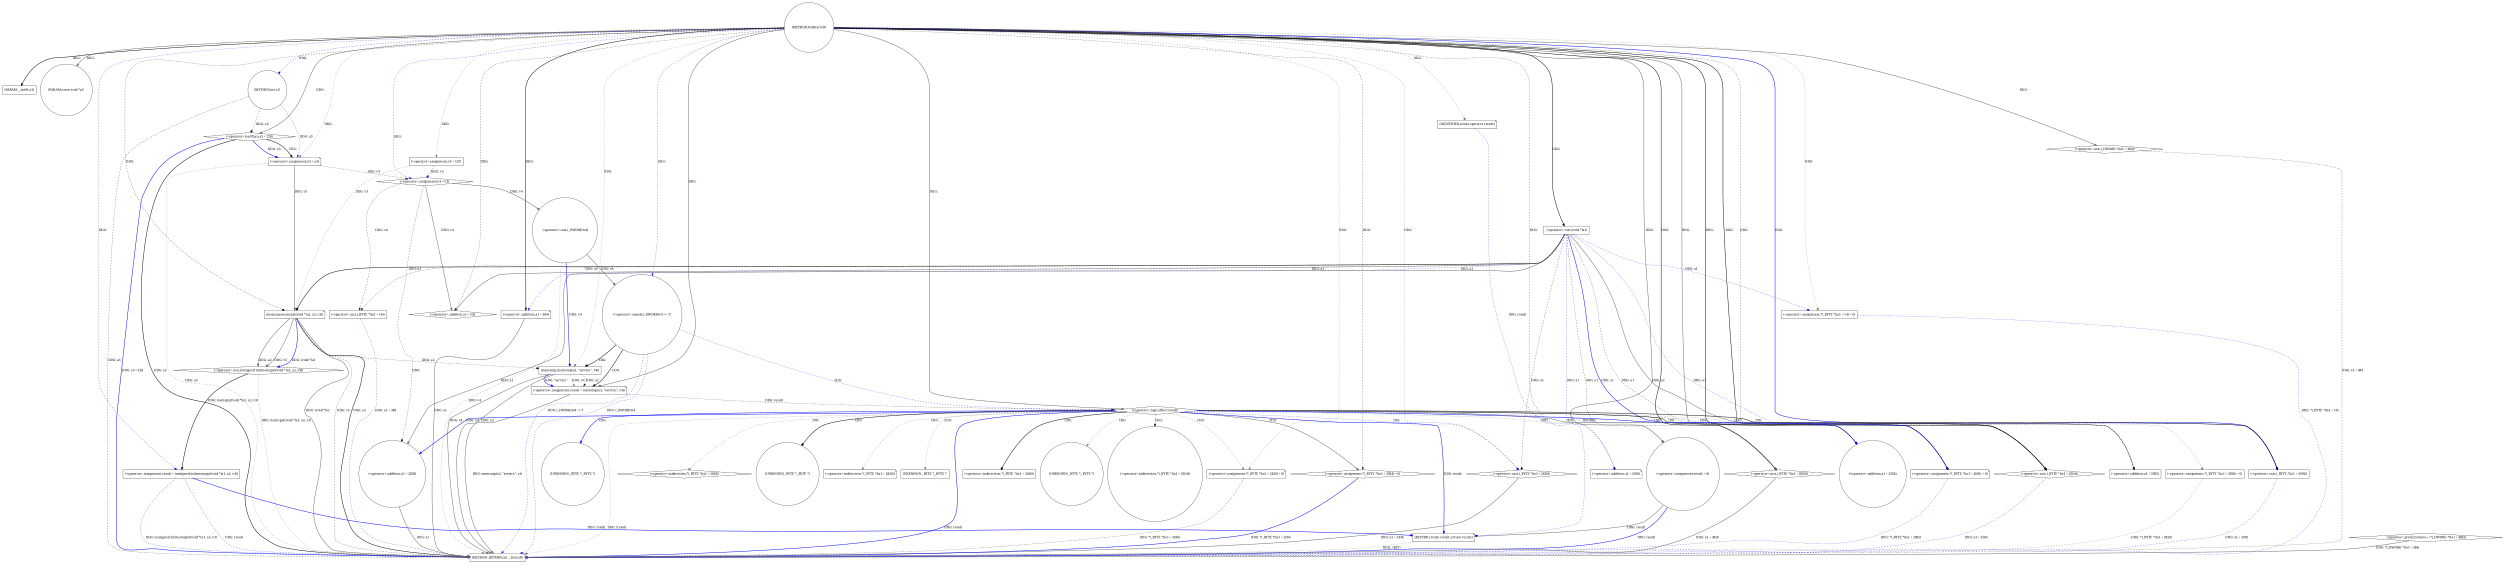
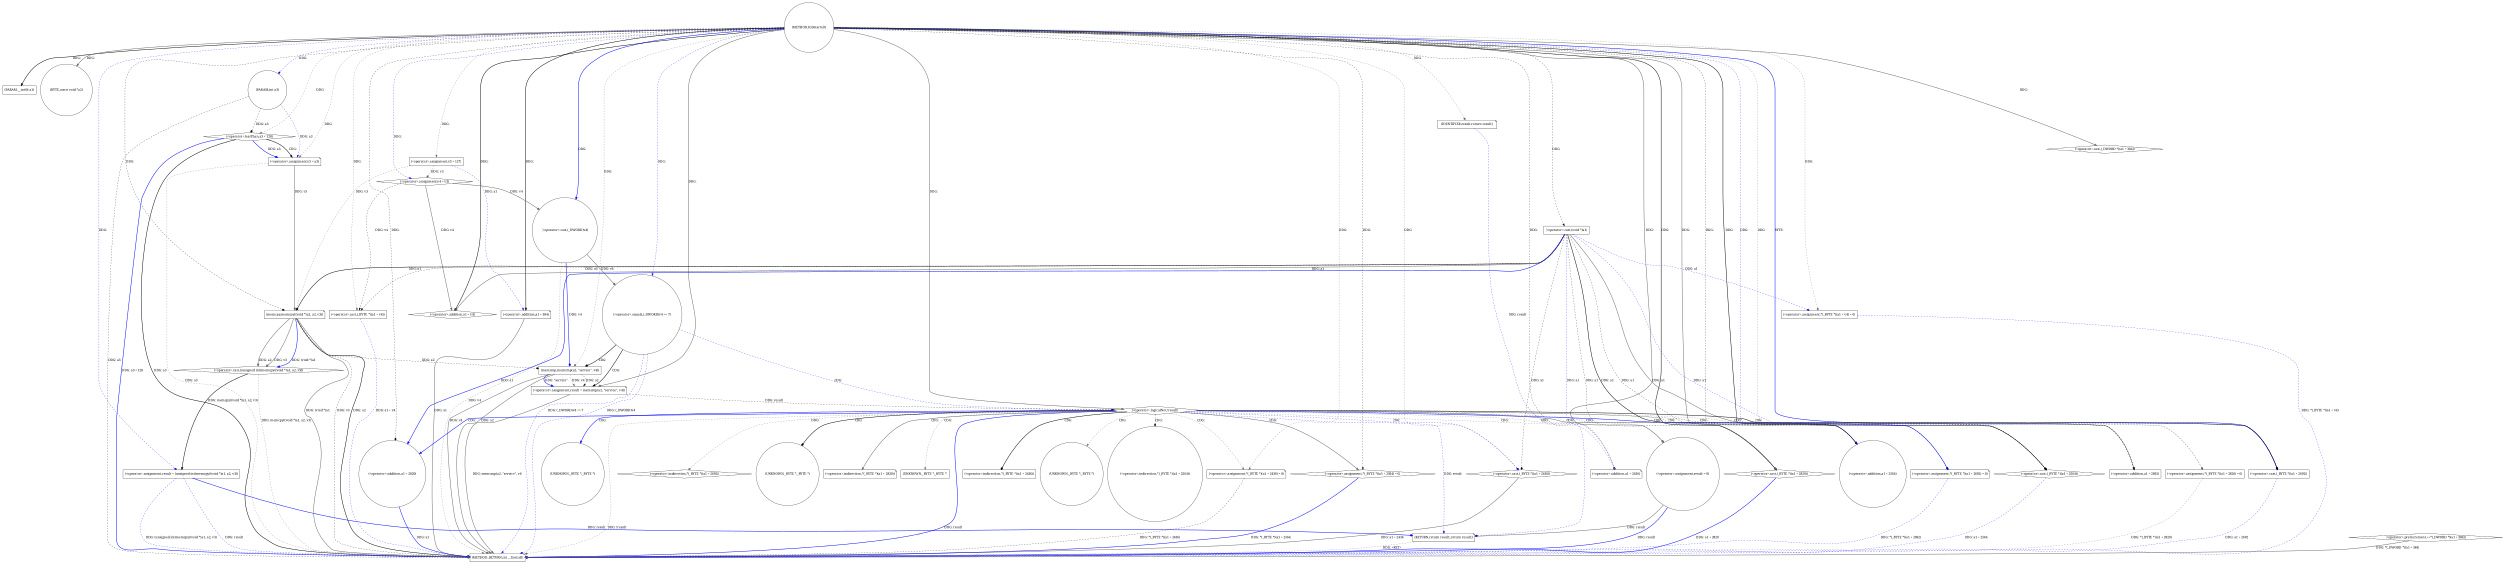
(1272, 38) -> (1272, 38)
(503, 39) -> (503, 39)
none -> (447, 41)
none -> (617, 49)
(1573, 52) -> (1573, 52)
(1669, 56) -> (1669, 56)
none -> (1700, 57)
(514, 61) -> (514, 61)
(66, 90) -> (66, 90)
(267, 90) -> (267, 90)
(1467, 124) -> (1467, 124)
(431, 171) -> (431, 171)
(363, 172) -> none
(1780, 230) -> (1780, 230)
(942, 271) -> (942, 271)
(1046, 271) -> (486, 234)
(399, 314) -> (391, 63)
(386, 410) -> (386, 410)
(1630, 416) -> (1630, 416)
(938, 418) -> (938, 418)
none -> (1411, 419)
(473, 420) -> (473, 420)
(816, 420) -> (816, 420)
(1590, 420) -> (1590, 420)
(1648, 420) -> (1648, 420)
(1361, 422) -> (1361, 422)
(422, 547) -> (422, 547)
(2139, 550) -> none
(1163, 554) -> (1163, 554)
